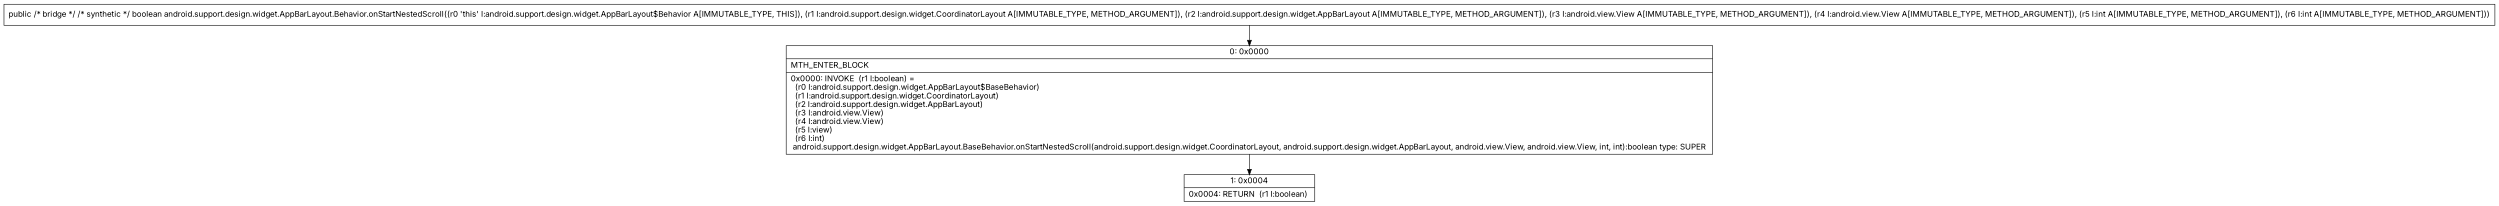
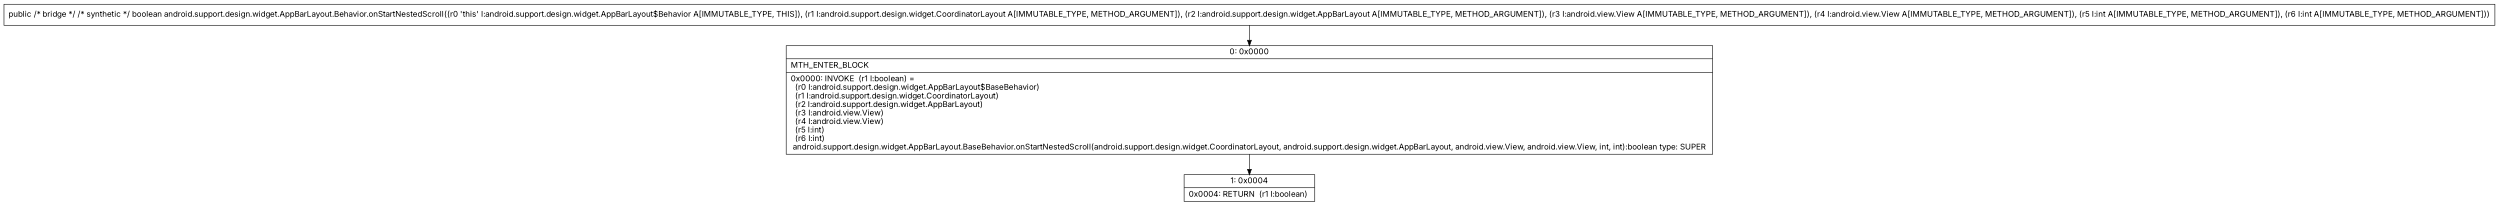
(812, 130) -> (808, 130)
